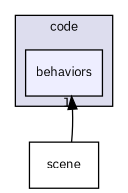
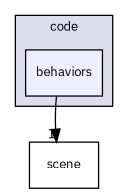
(73, 126) -> (55, 114)
